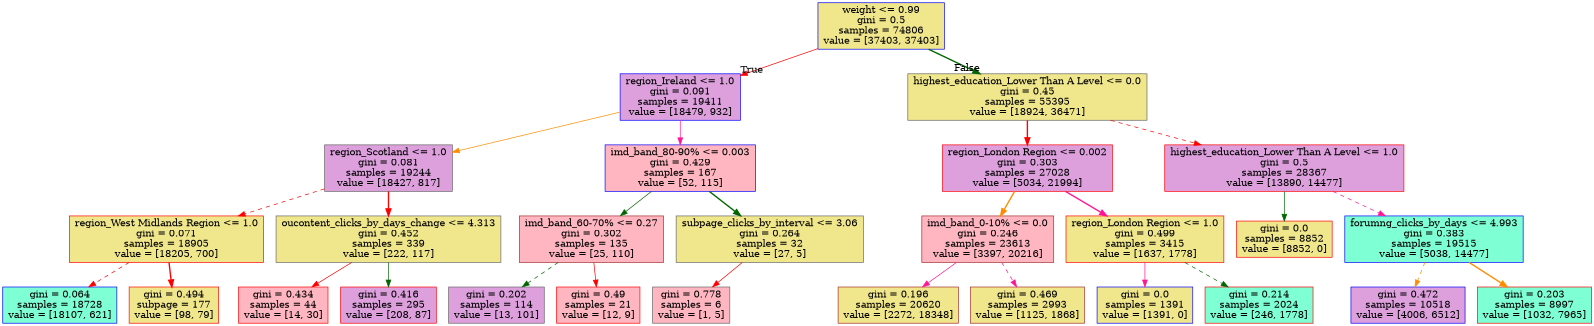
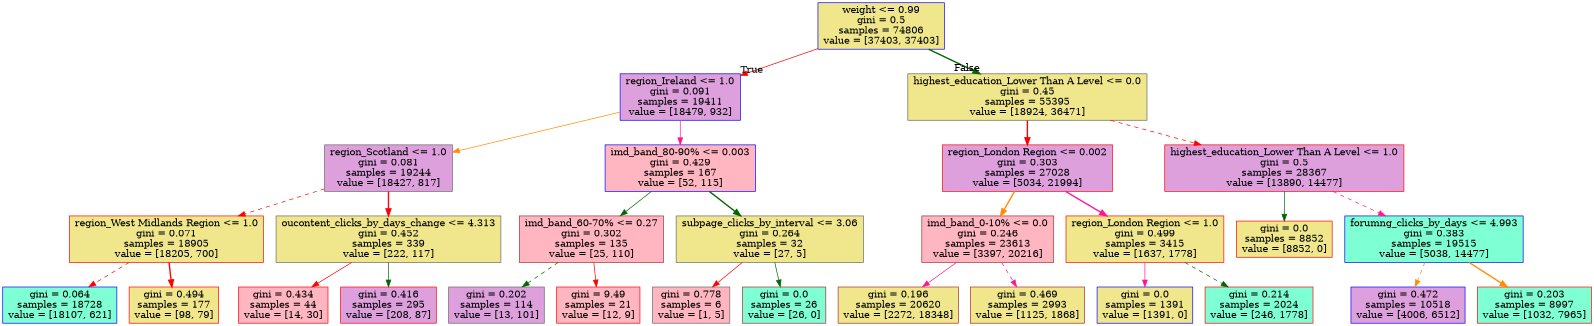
(174, 305) -> (174, 305)
(598, 305) -> (598, 305)
none -> (784, 305)
